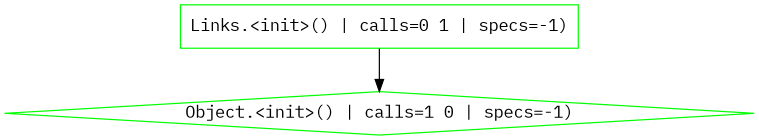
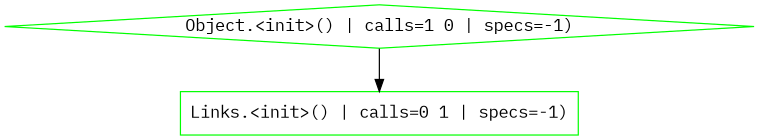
(379, 64) -> (379, 64)
